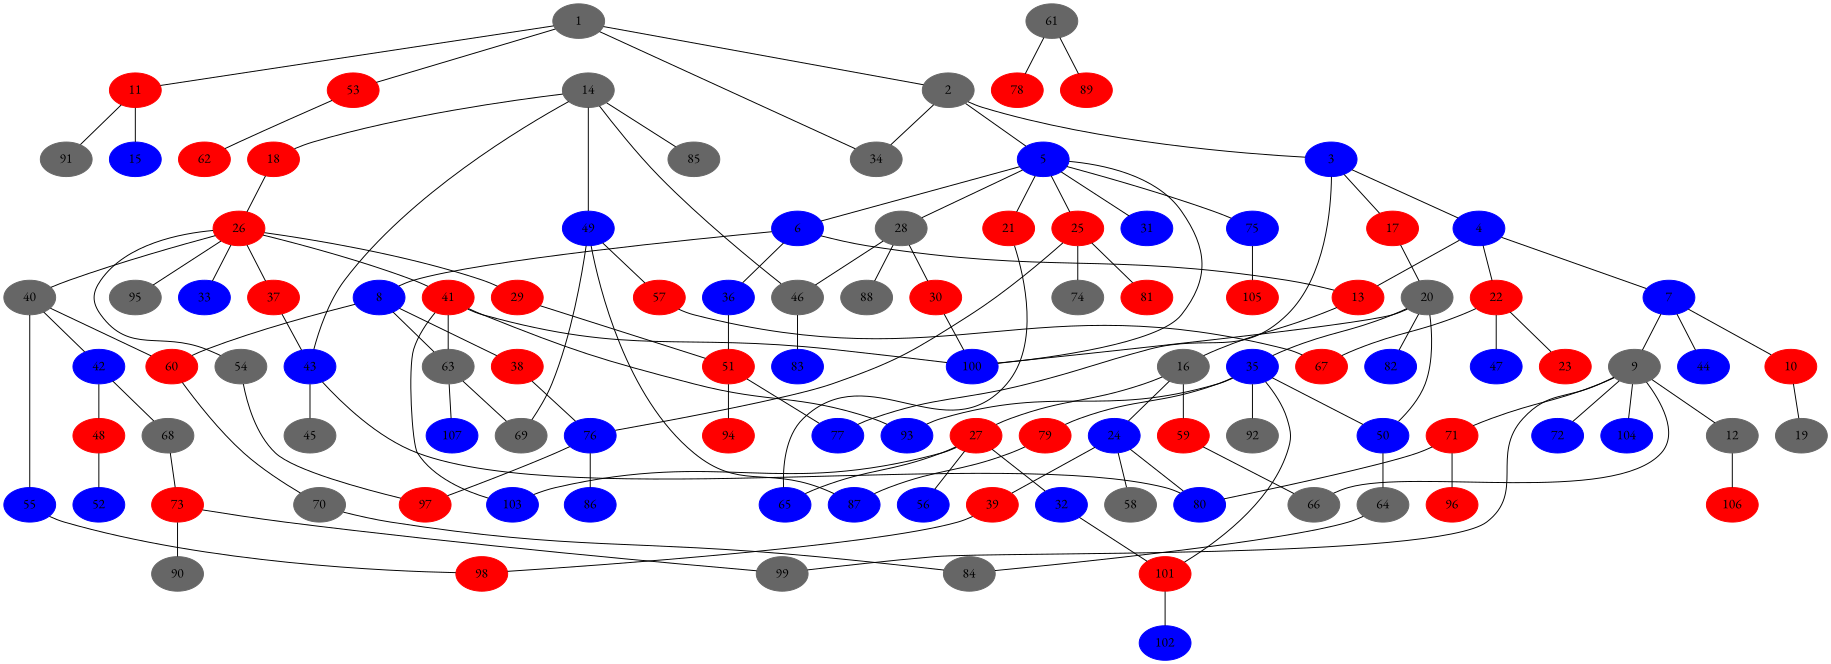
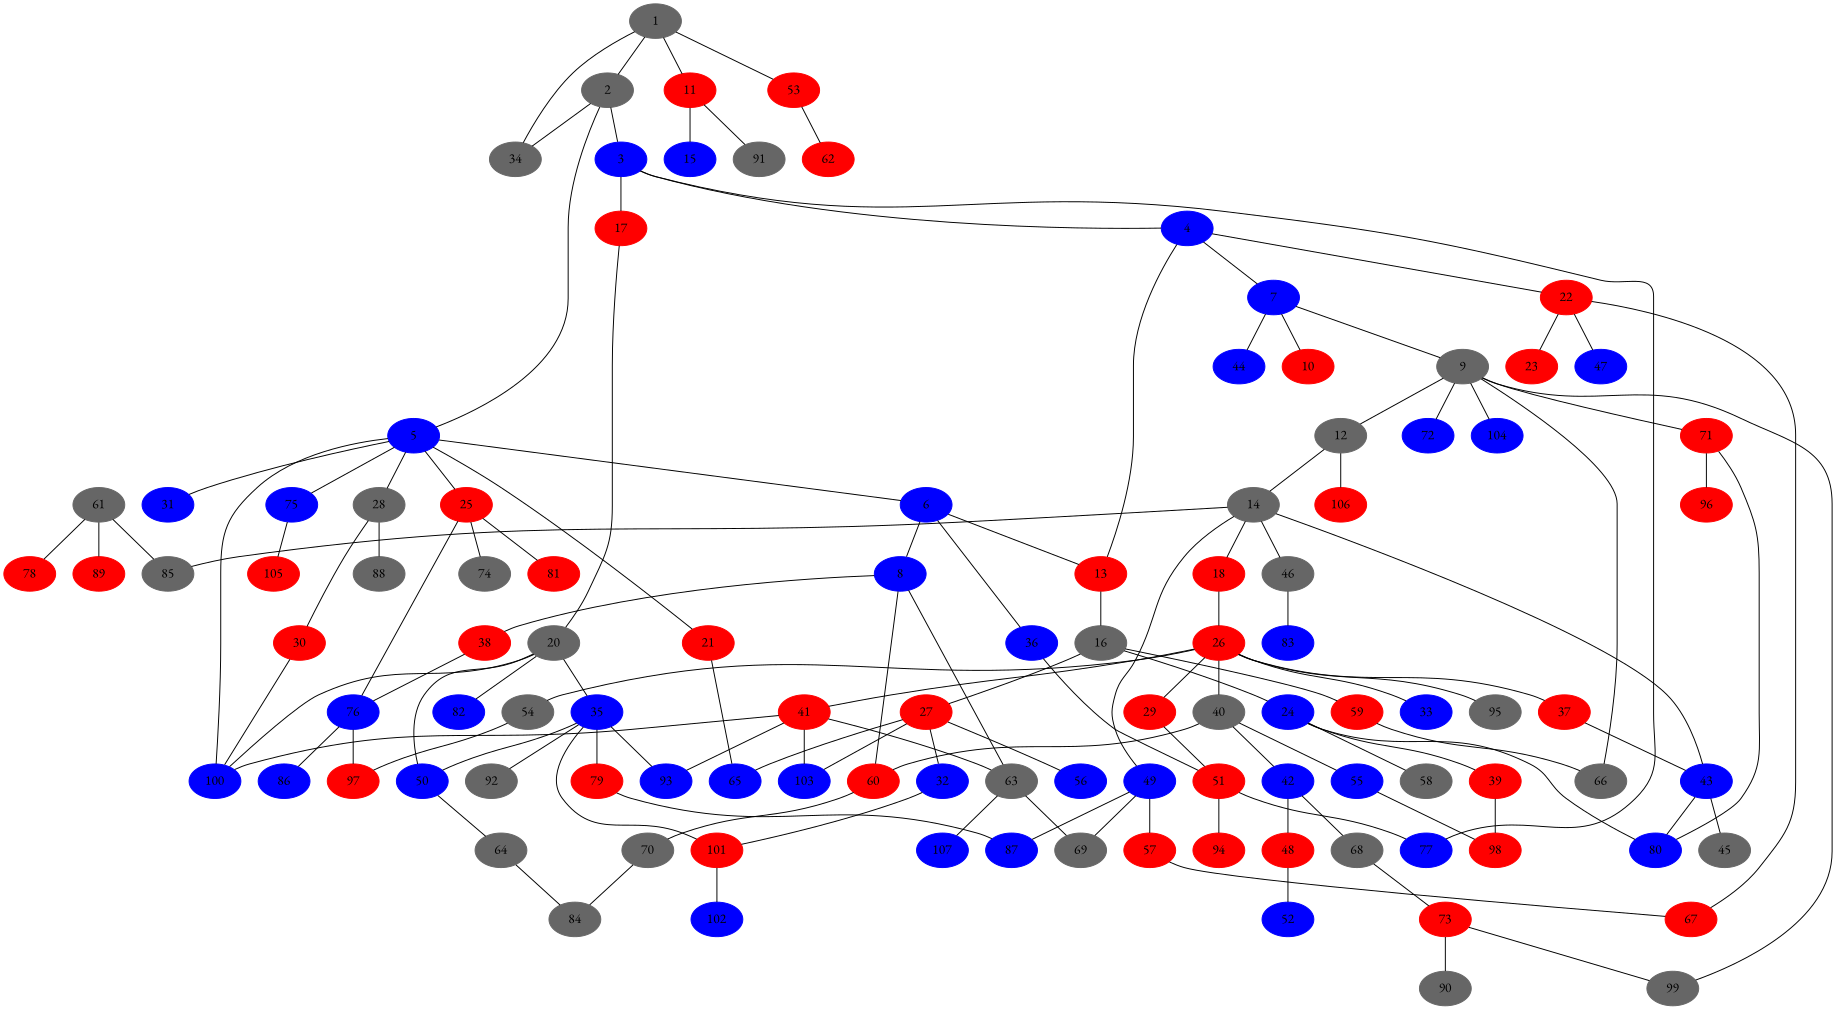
(849, 263) -> none
(1801, 436) -> none
none -> (1297, 470)
none -> (133, 539)
